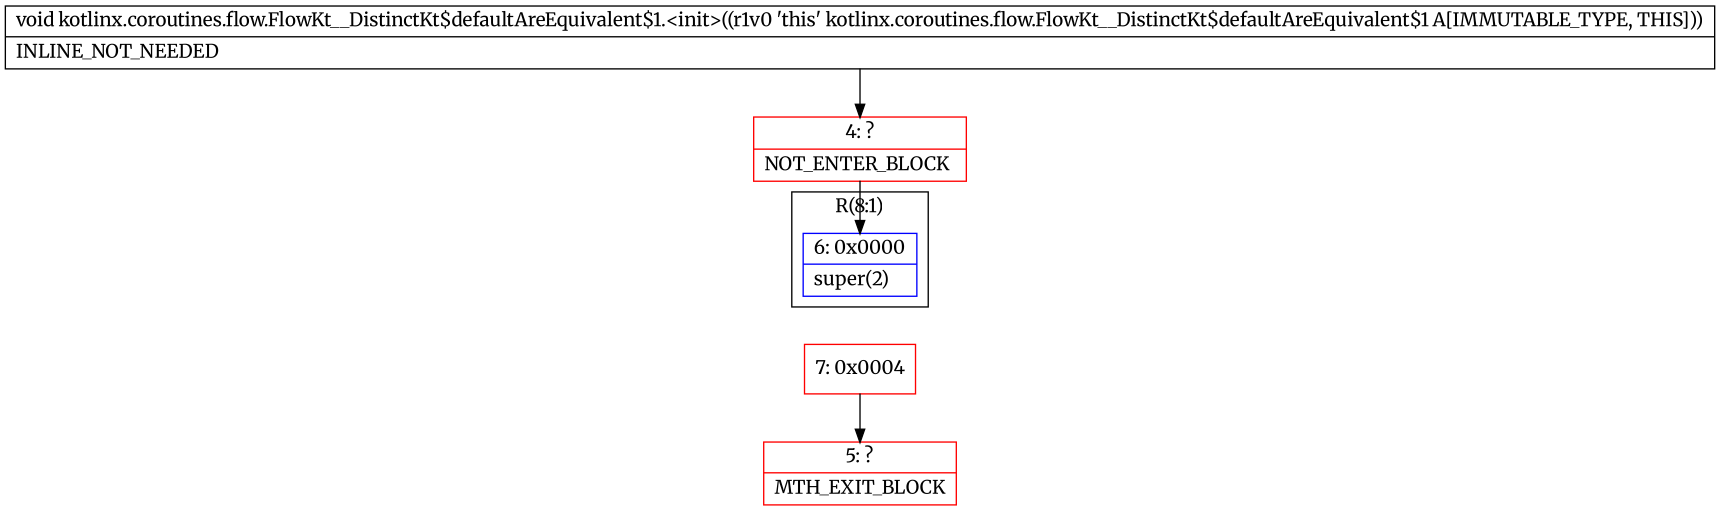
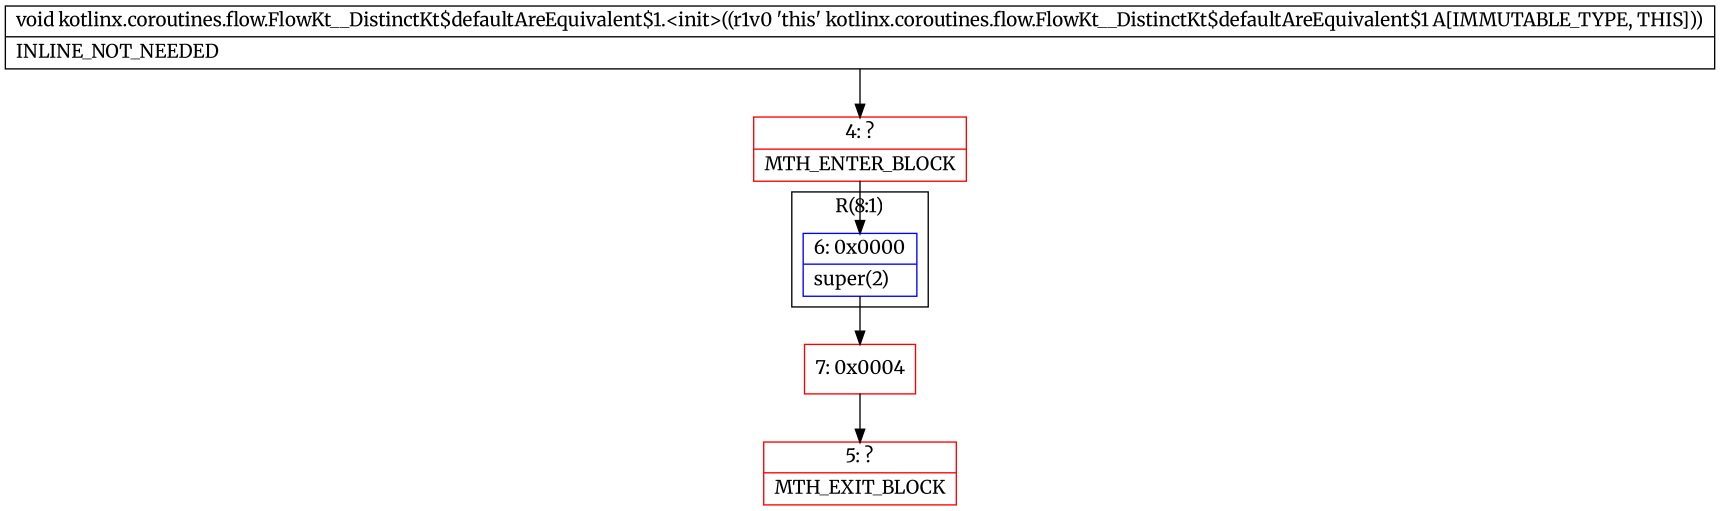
(857, 165) -> (860, 165)
none -> (860, 315)
